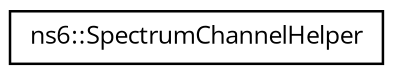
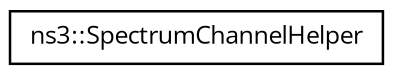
(196, 38) -> (196, 38)
